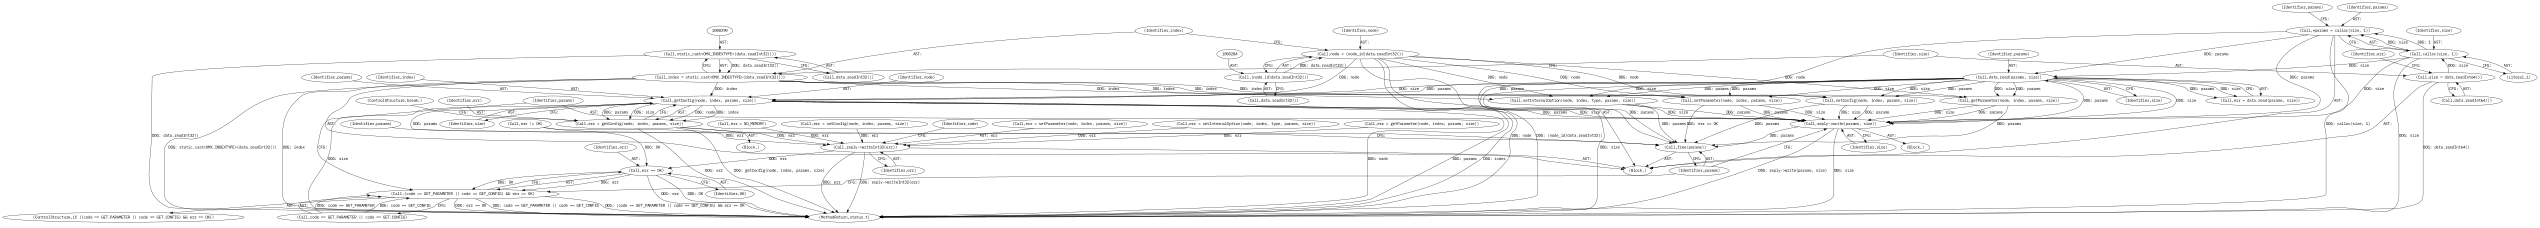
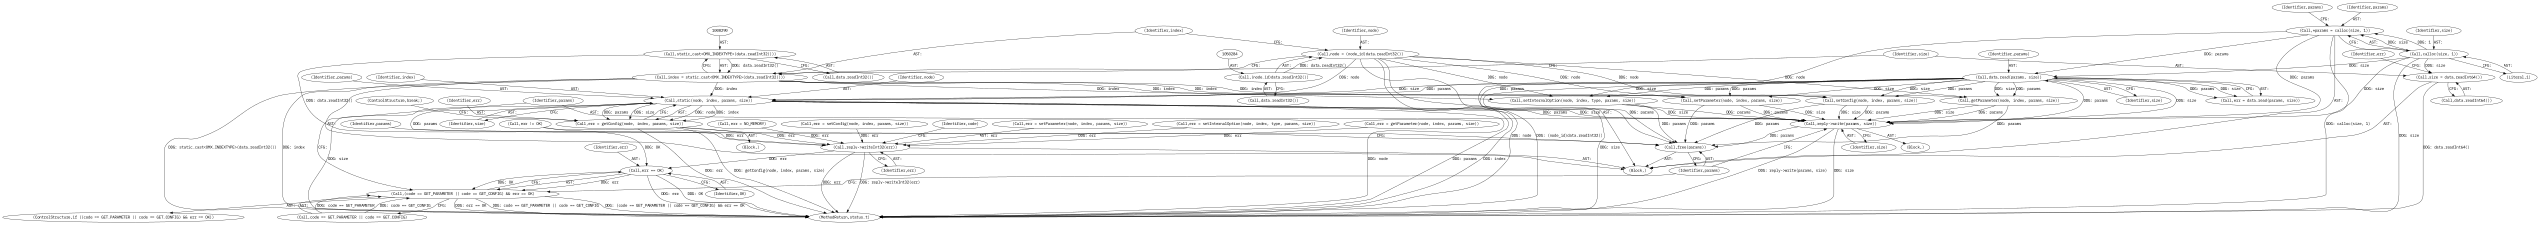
(1283, 59) -> (1044, 72)
(2448, 66) -> (2424, 66)
(708, 101) -> (708, 101)
(1702, 124) -> (1702, 124)
(170, 208) -> (370, 131)
